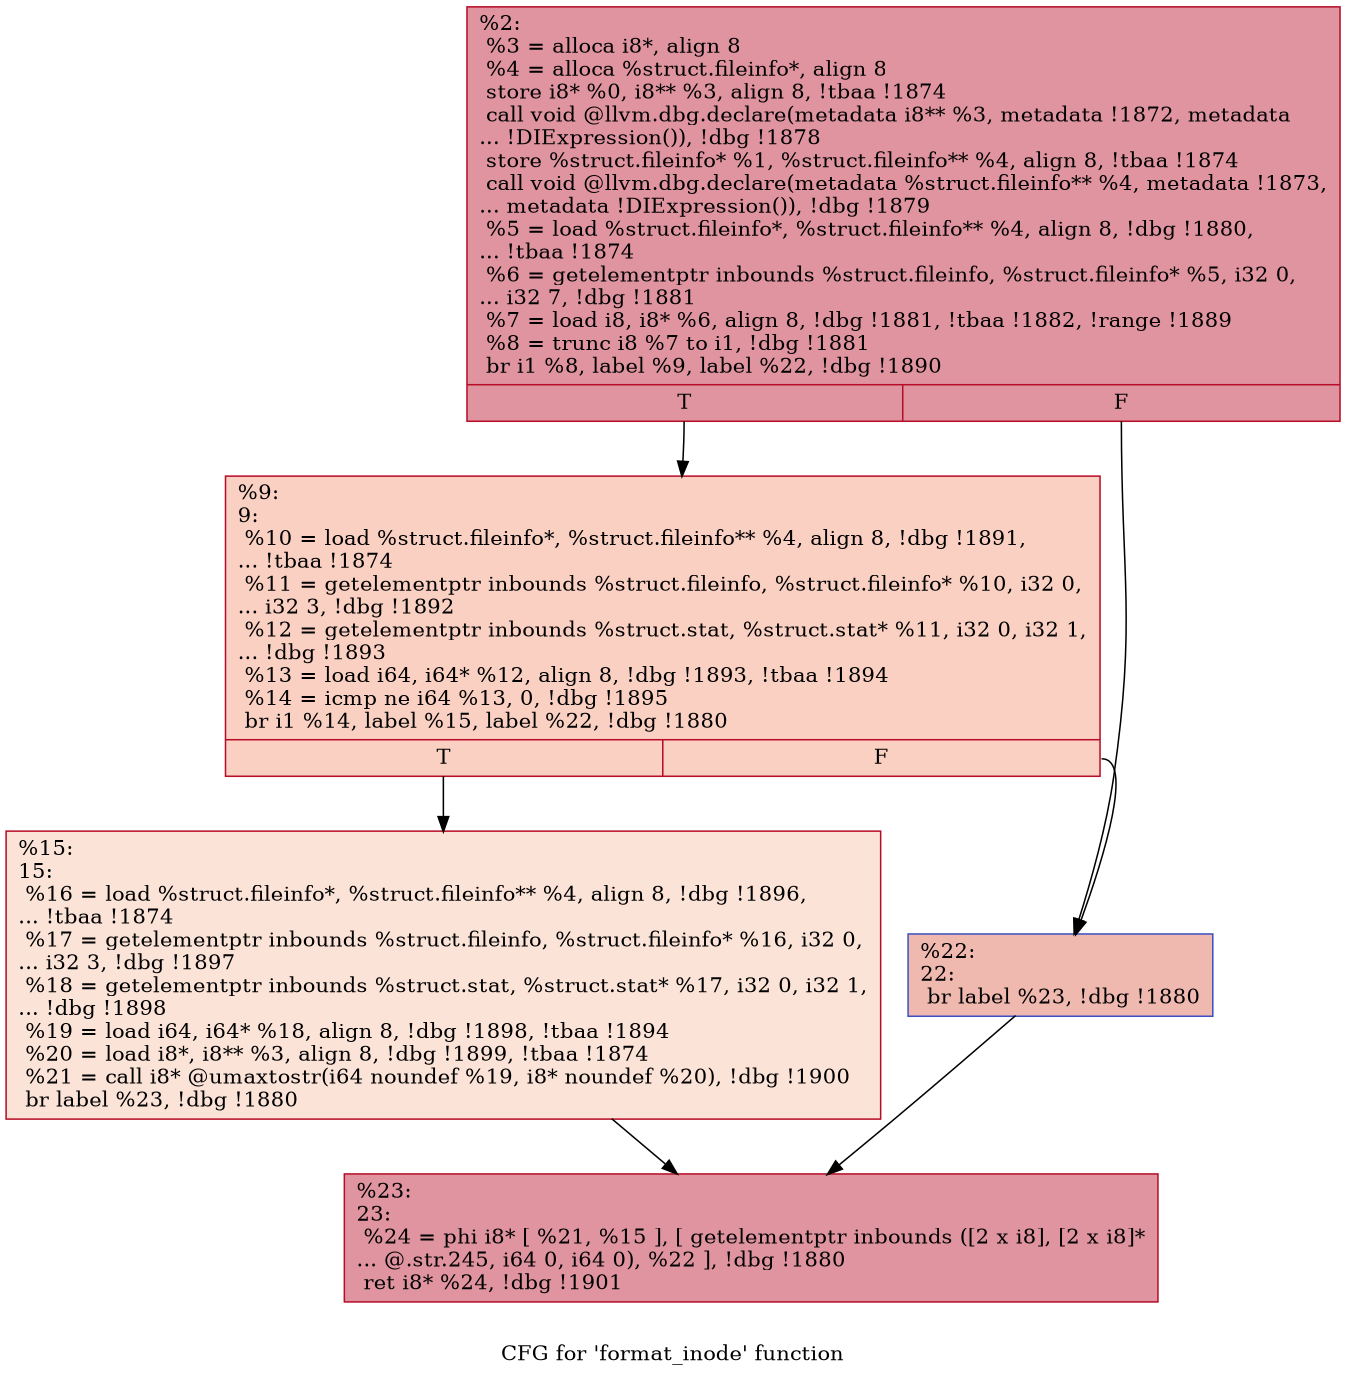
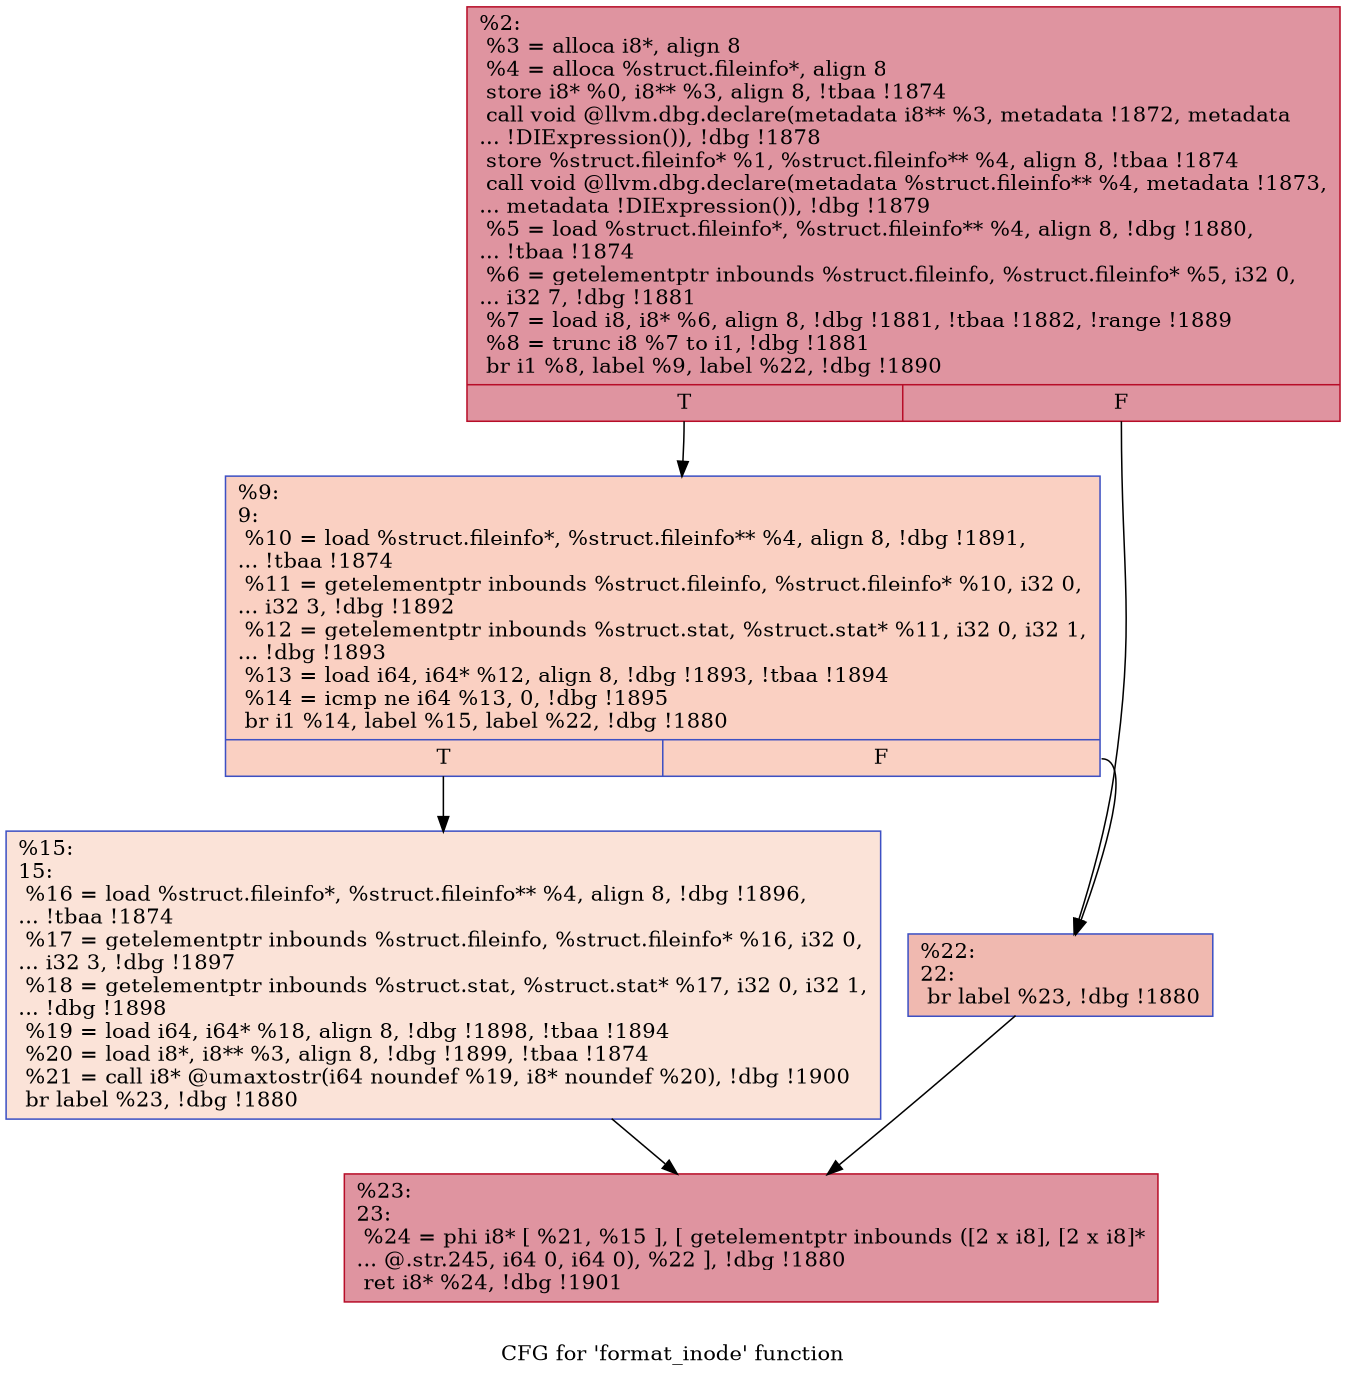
(663, 626) -> (663, 626)
(443, 975) -> (443, 975)
